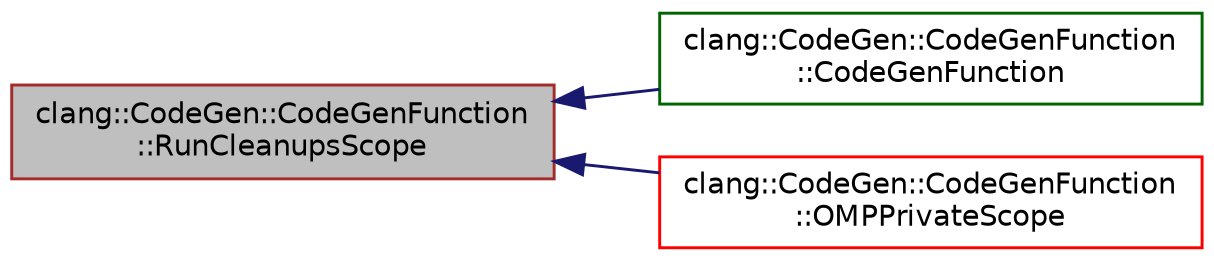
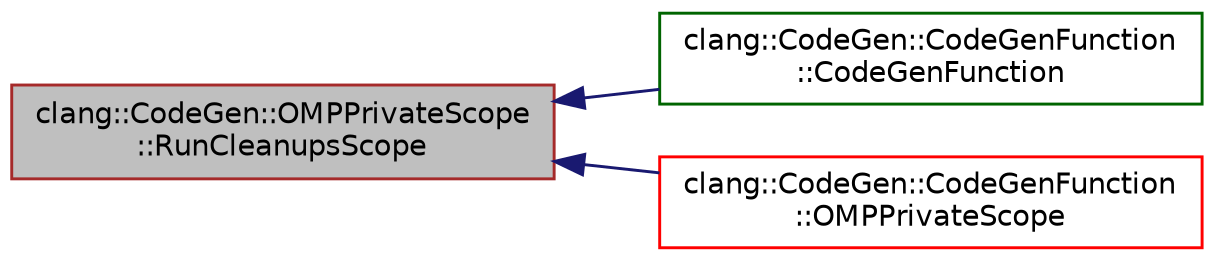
(283, 132) -> (283, 132)
